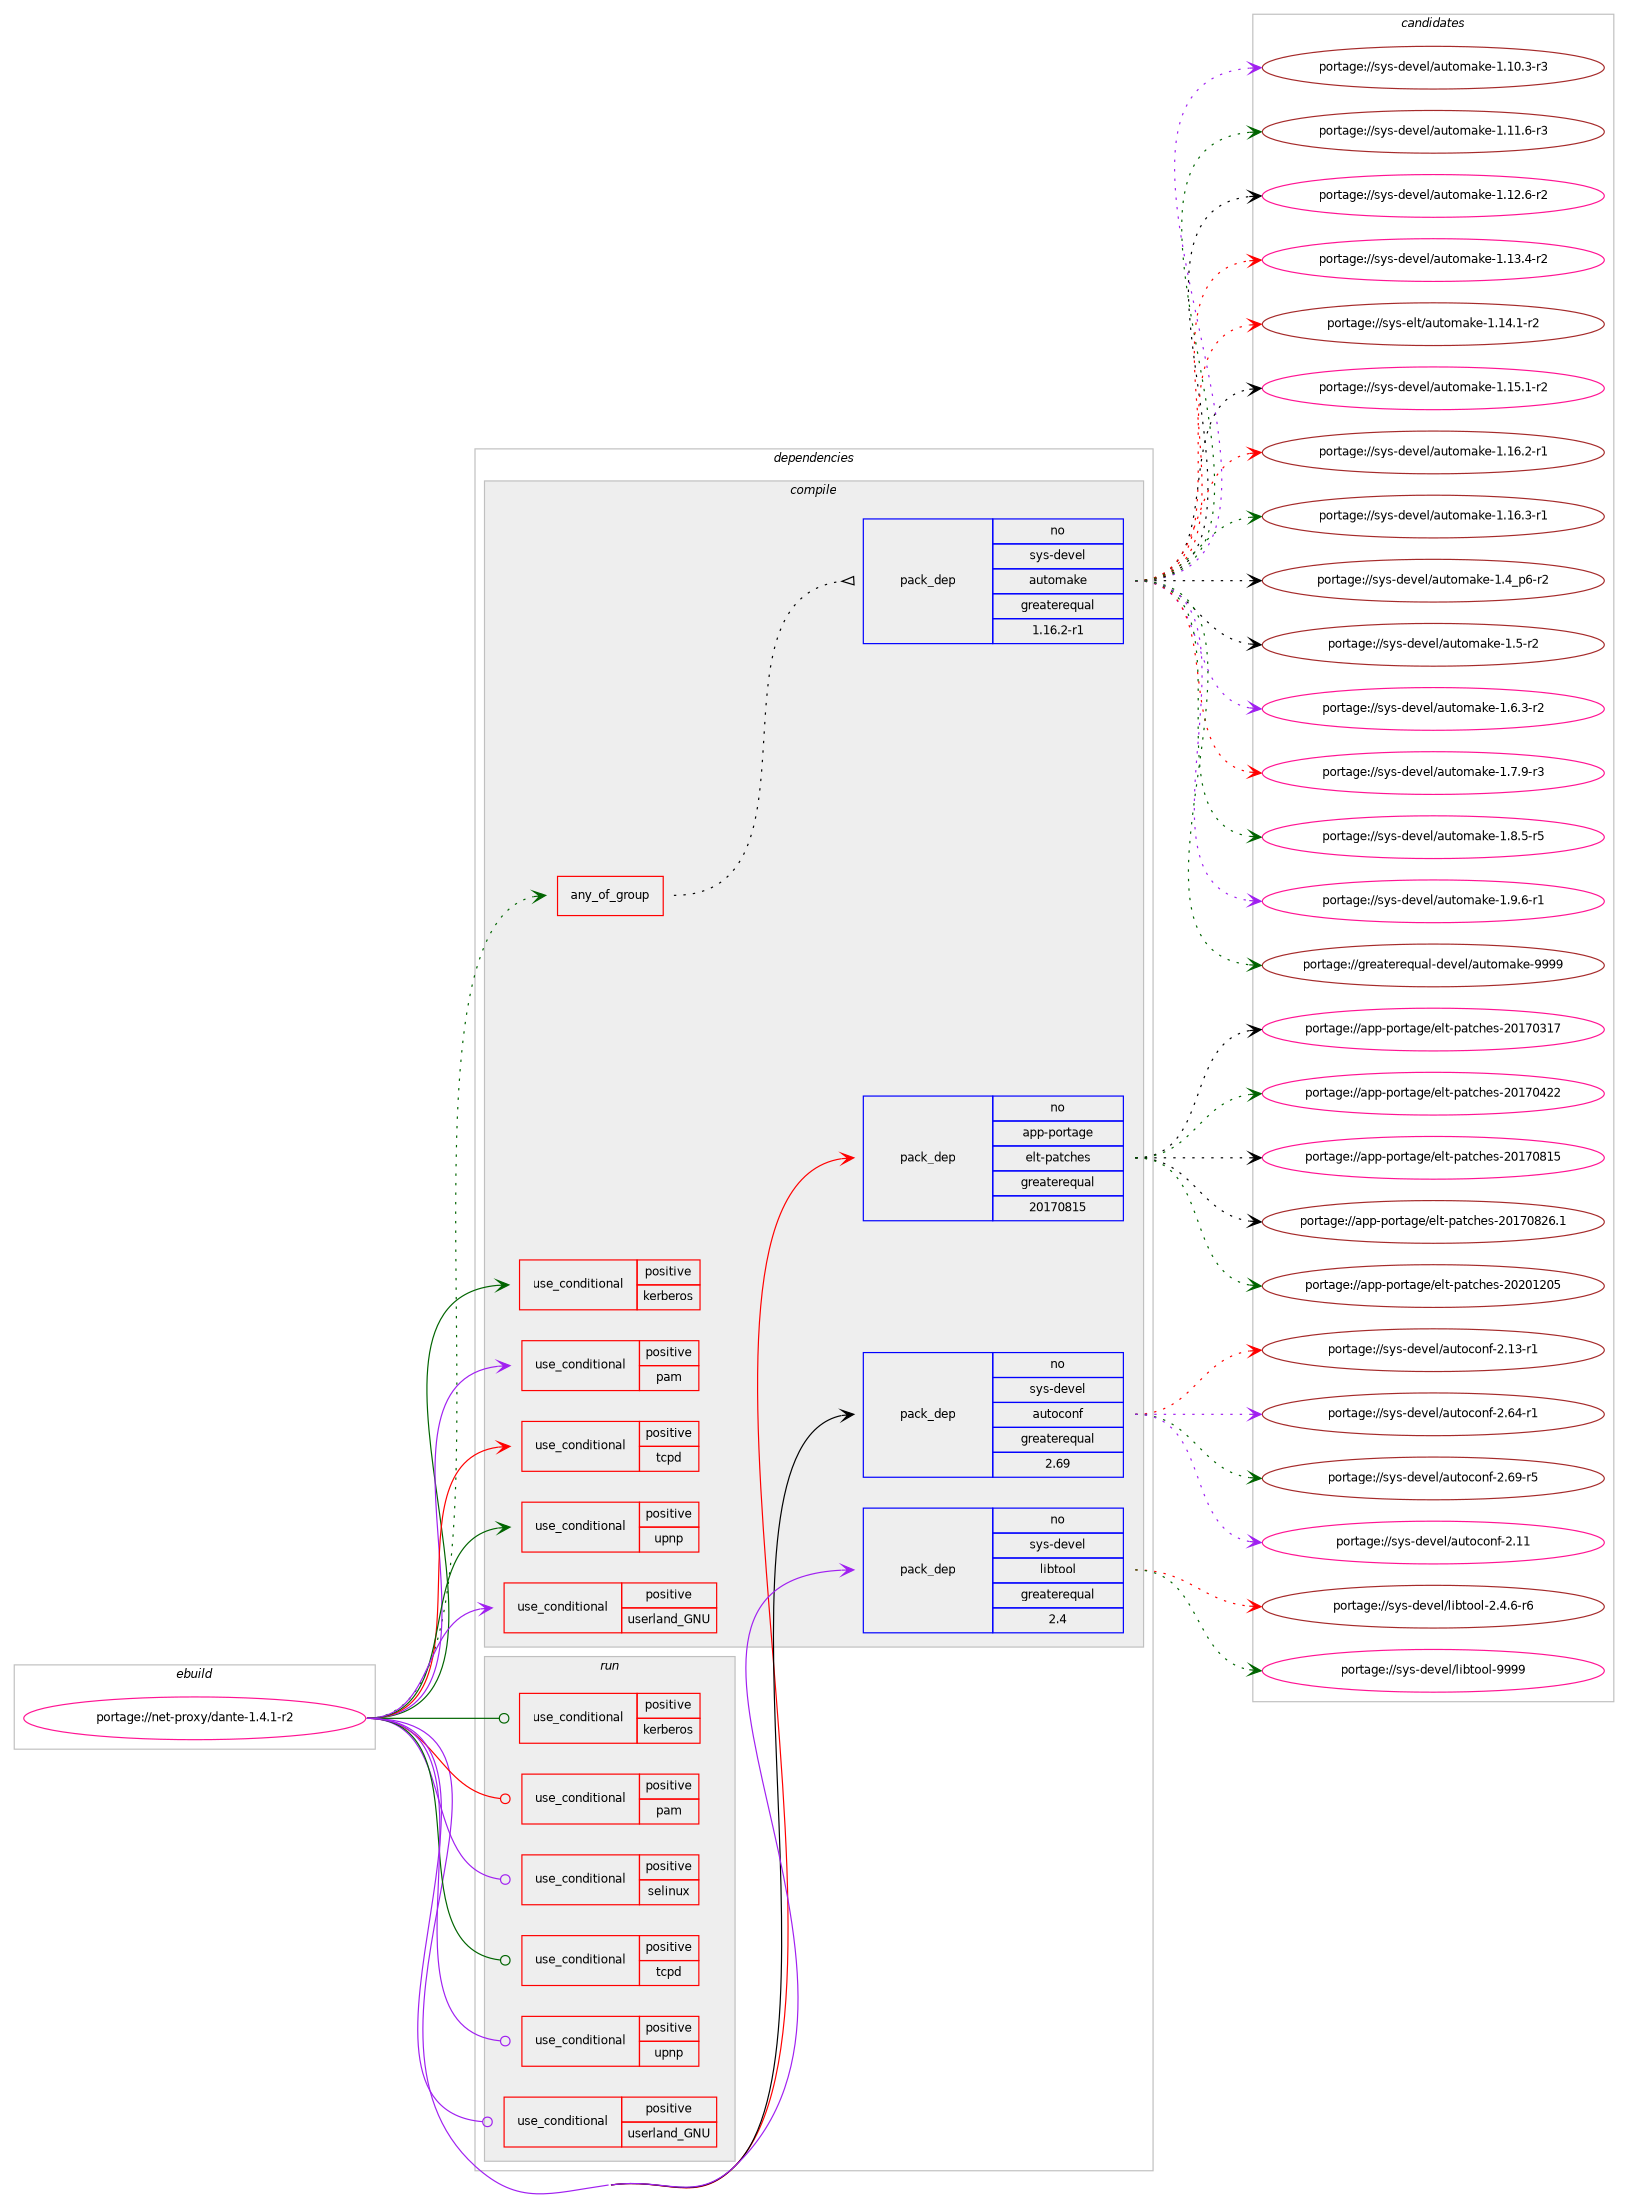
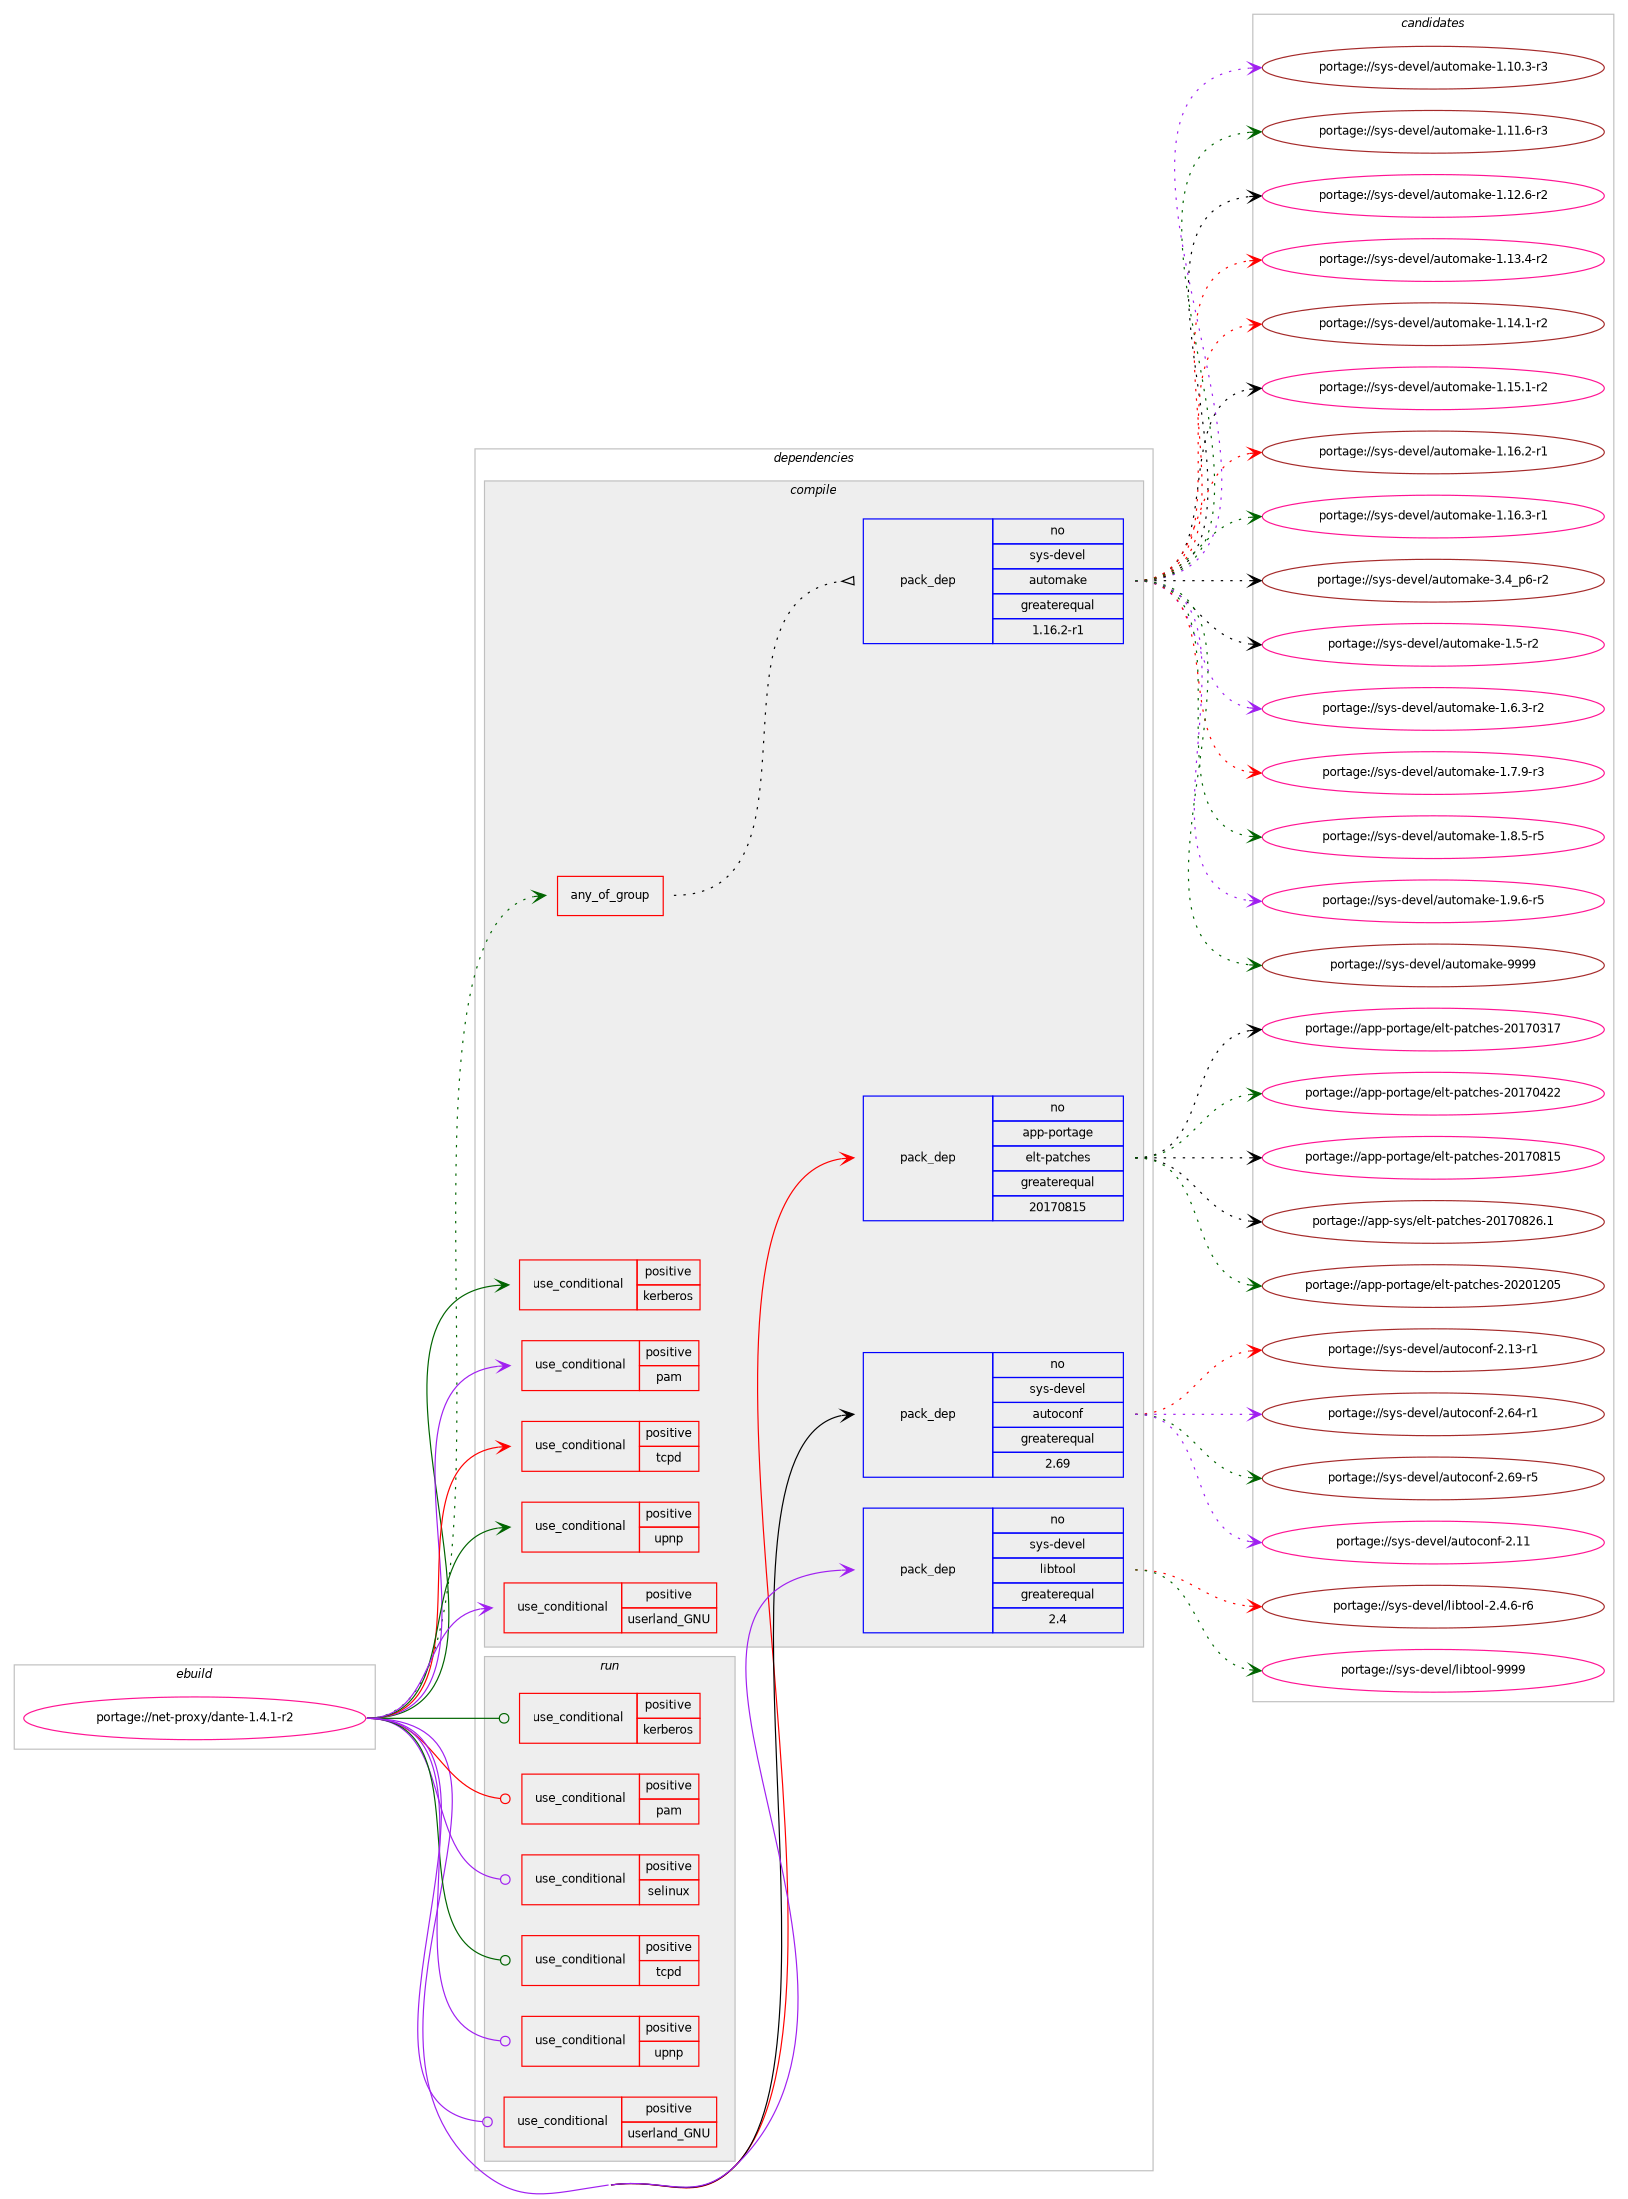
(1433, 324) -> (1433, 324)
(1433, 517) -> (1433, 517)
(1433, 581) -> (1433, 581)
(1433, 645) -> (1433, 645)
(1433, 901) -> (1433, 901)
(1433, 965) -> (1433, 965)
(1433, 1222) -> (1433, 1222)
